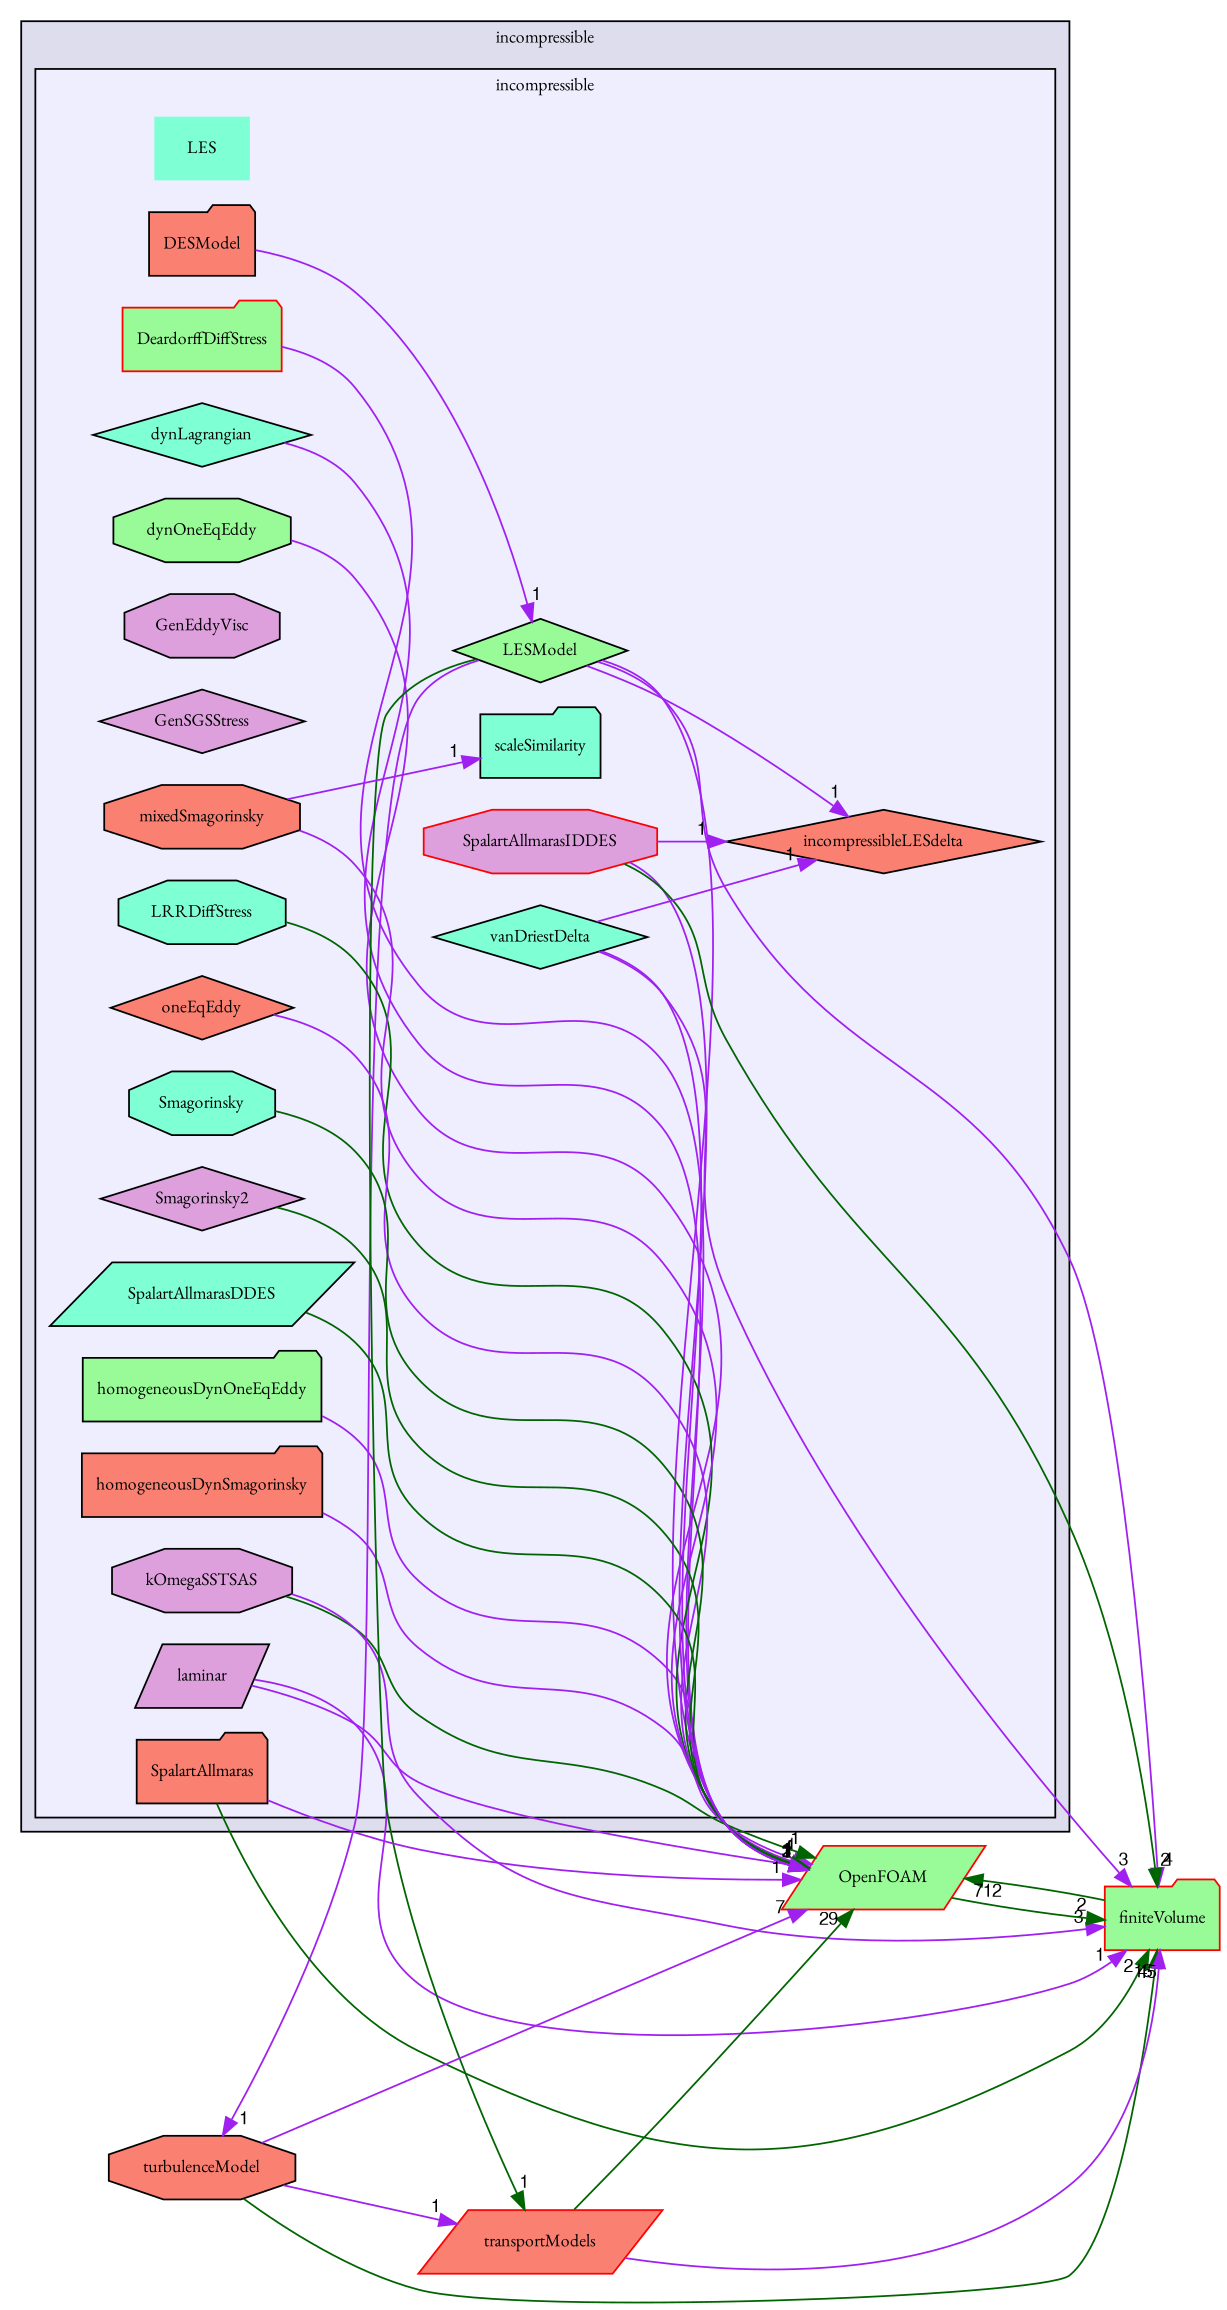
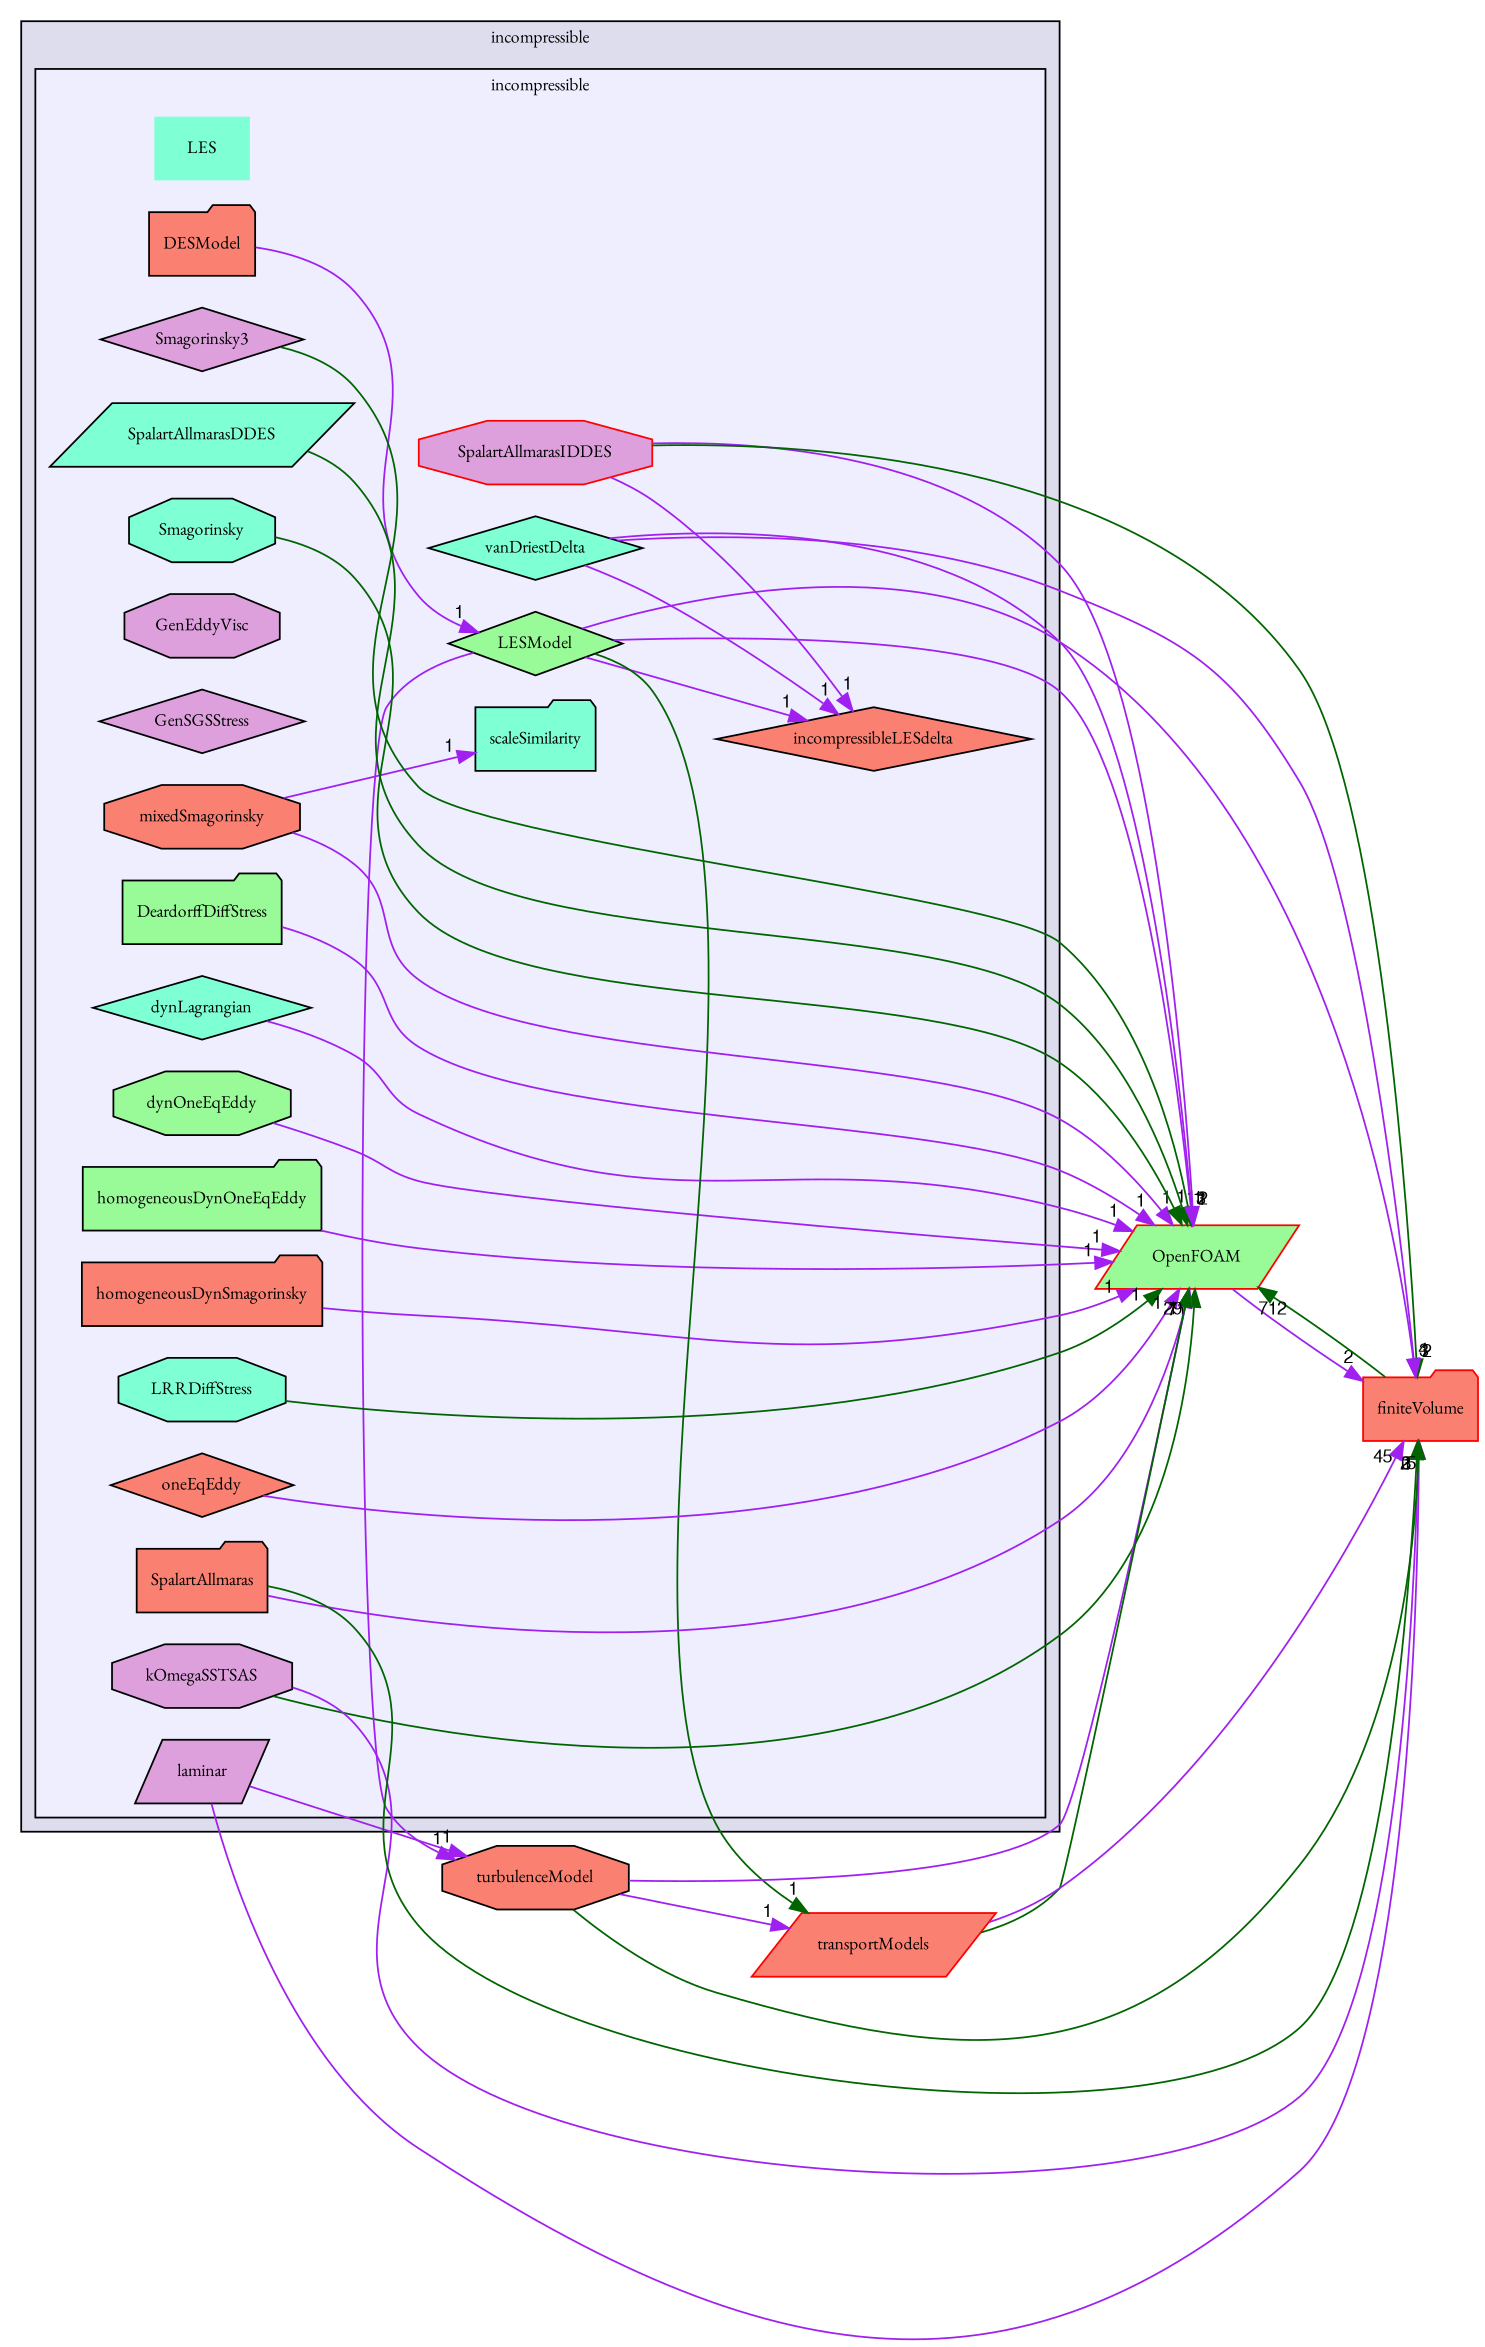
(202, 339) -> (202, 912)
(202, 1199) -> (202, 339)
(478, 1804) -> (310, 1806)
(1019, 1909) -> (1289, 1331)
(1162, 1918) -> (1421, 1409)
